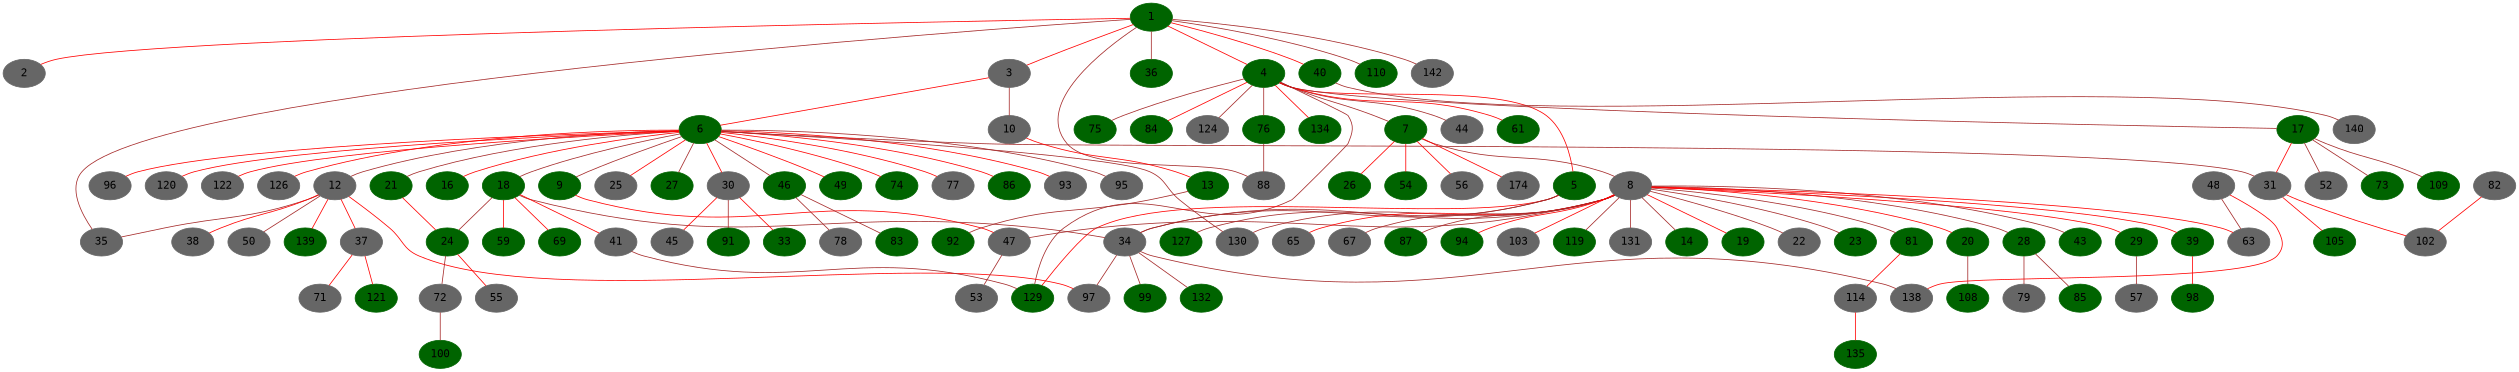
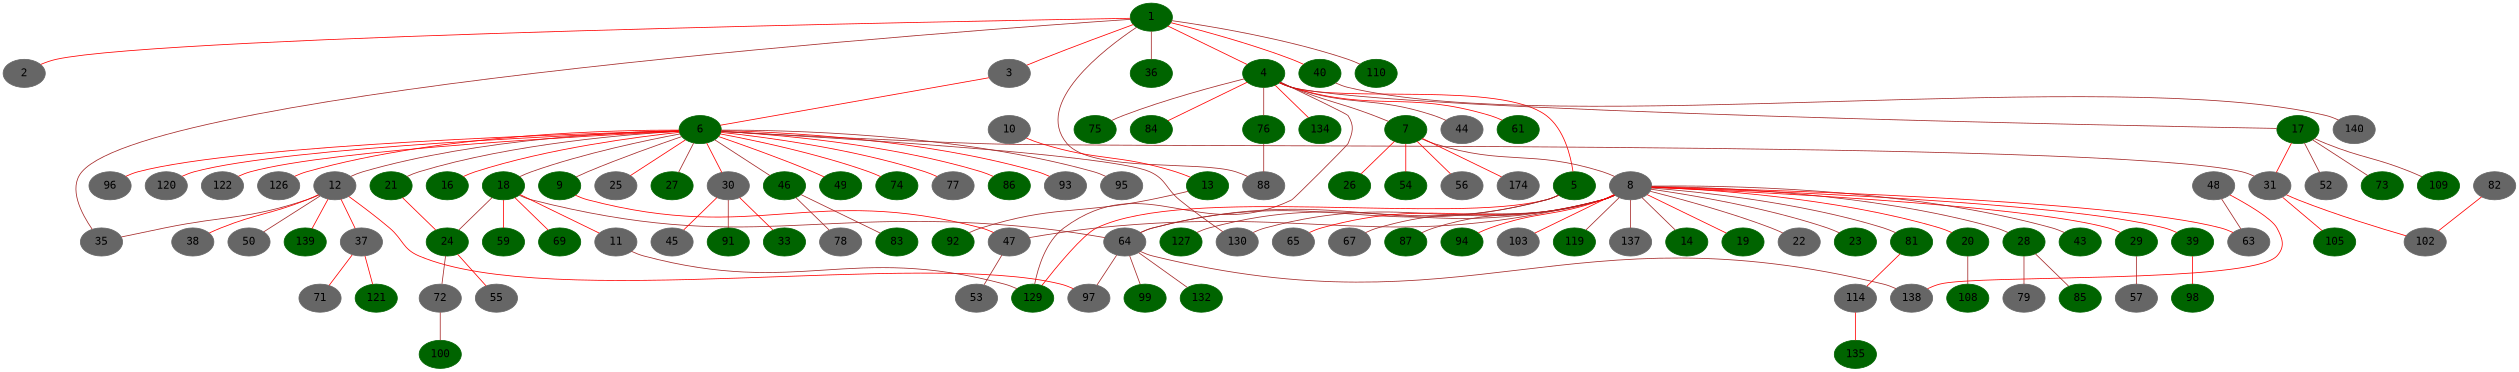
(1432, 73) -> none
(1009, 102) -> none
(1208, 130) -> none
(616, 242) -> (616, 242)
(1125, 242) -> (1125, 242)
(1631, 242) -> (1631, 242)
